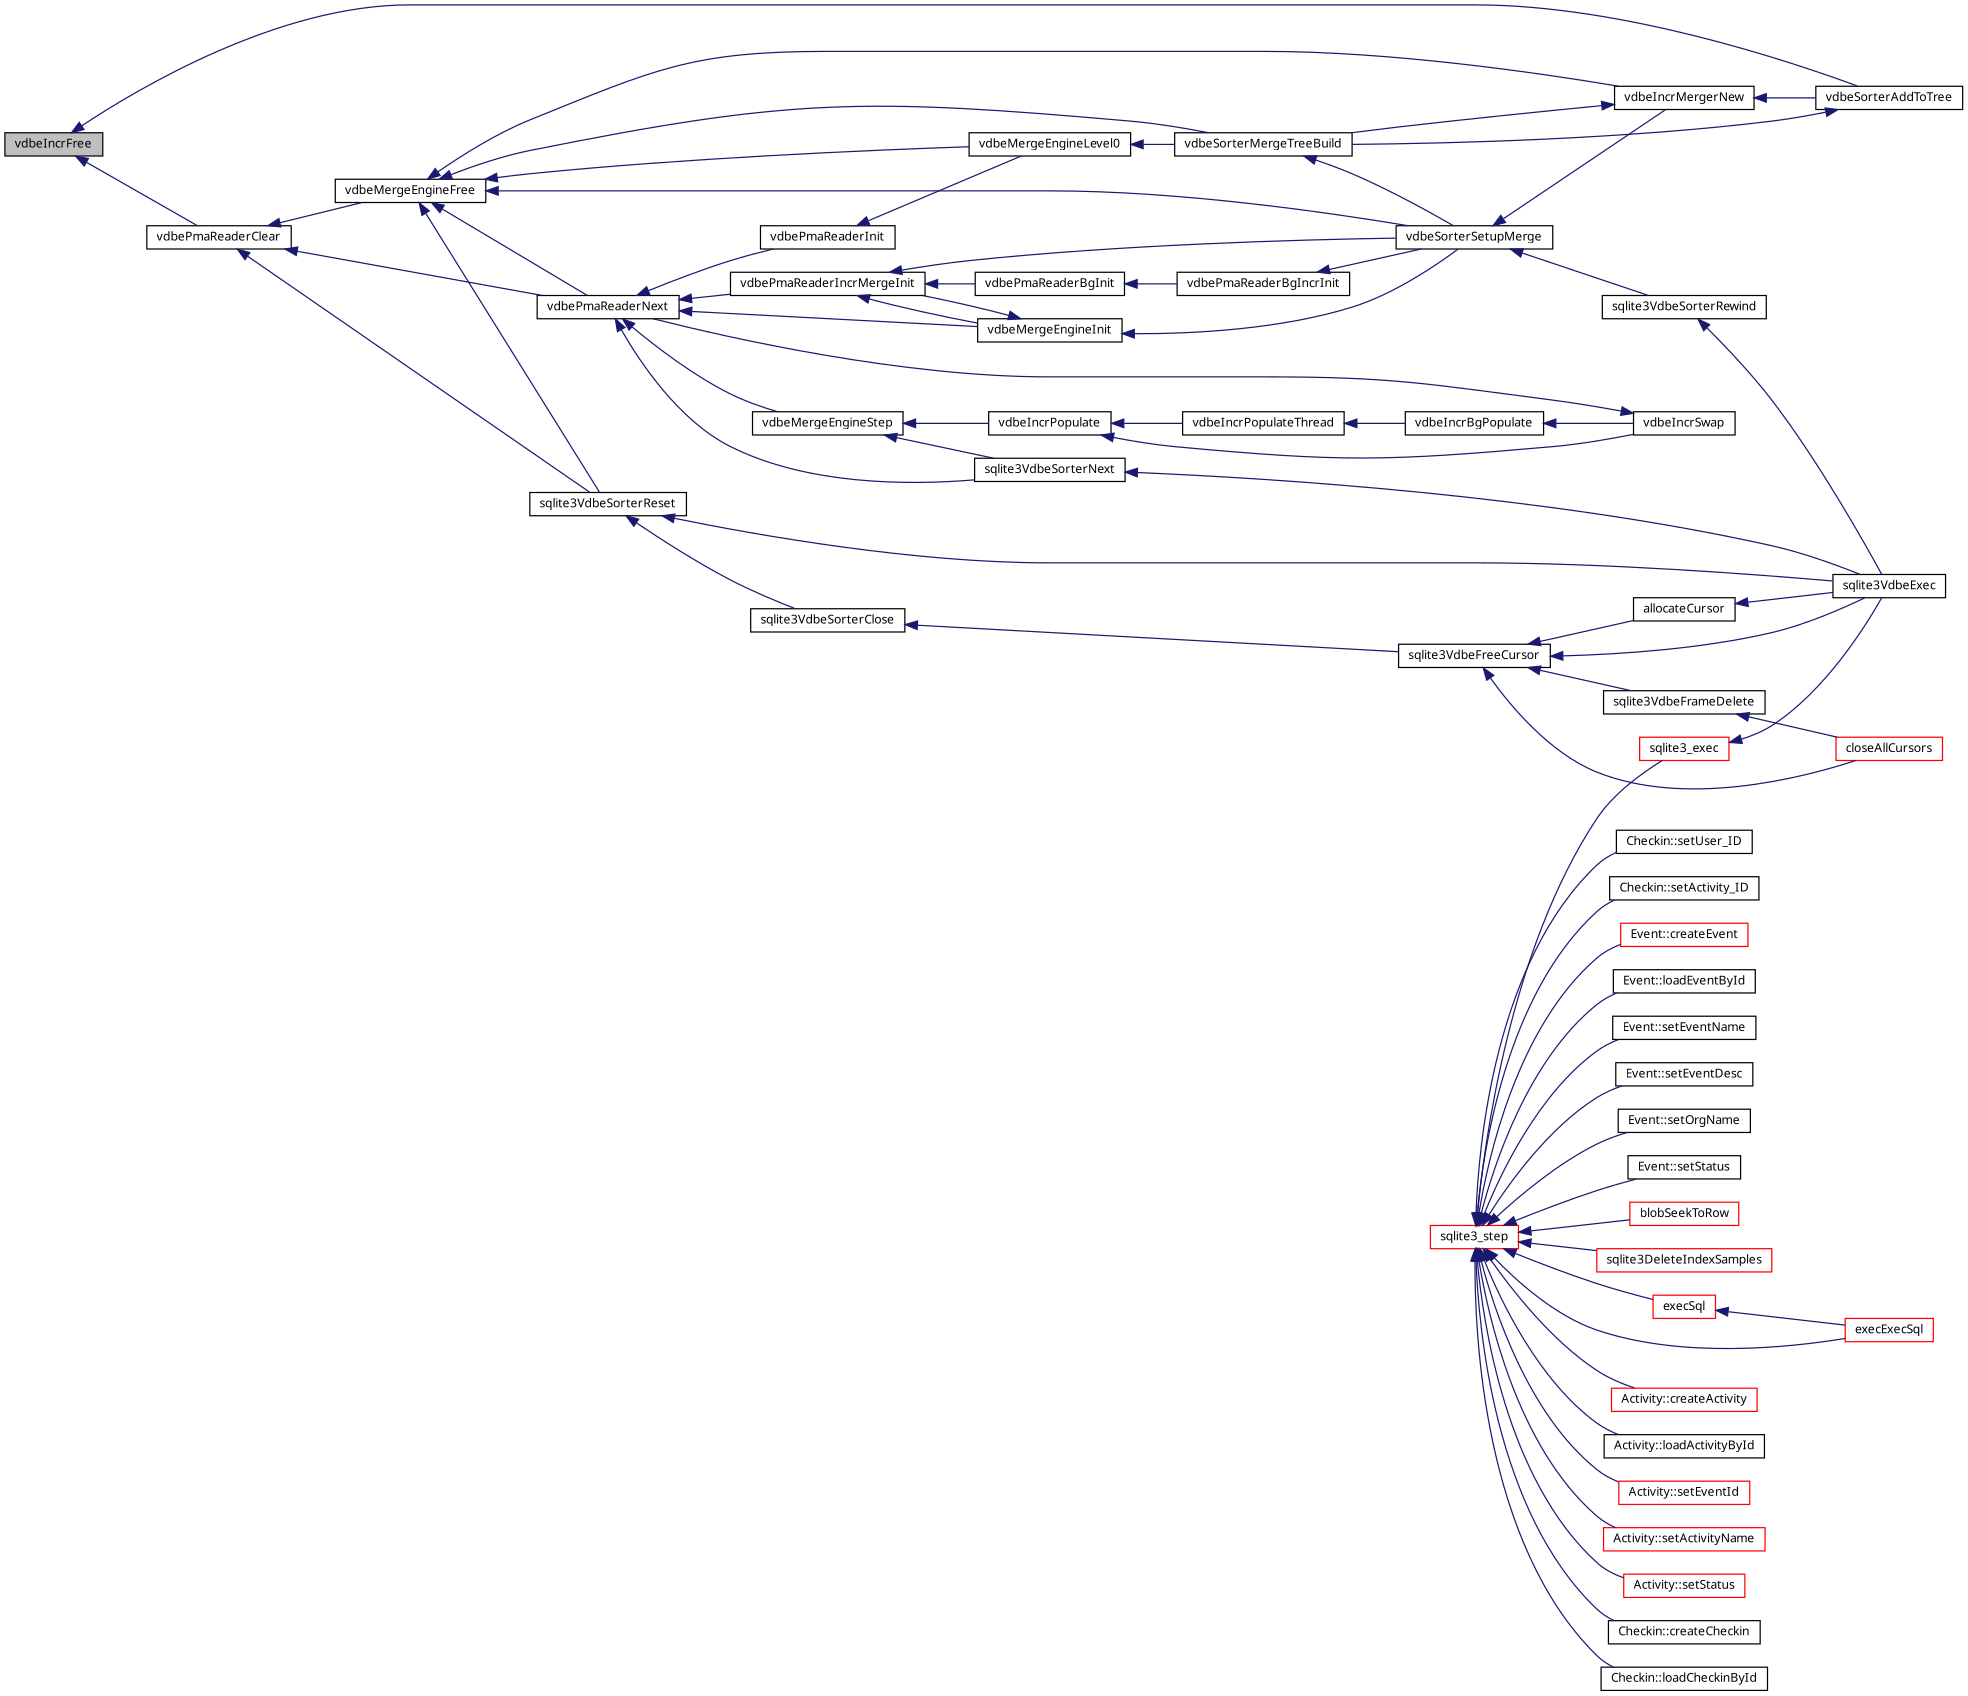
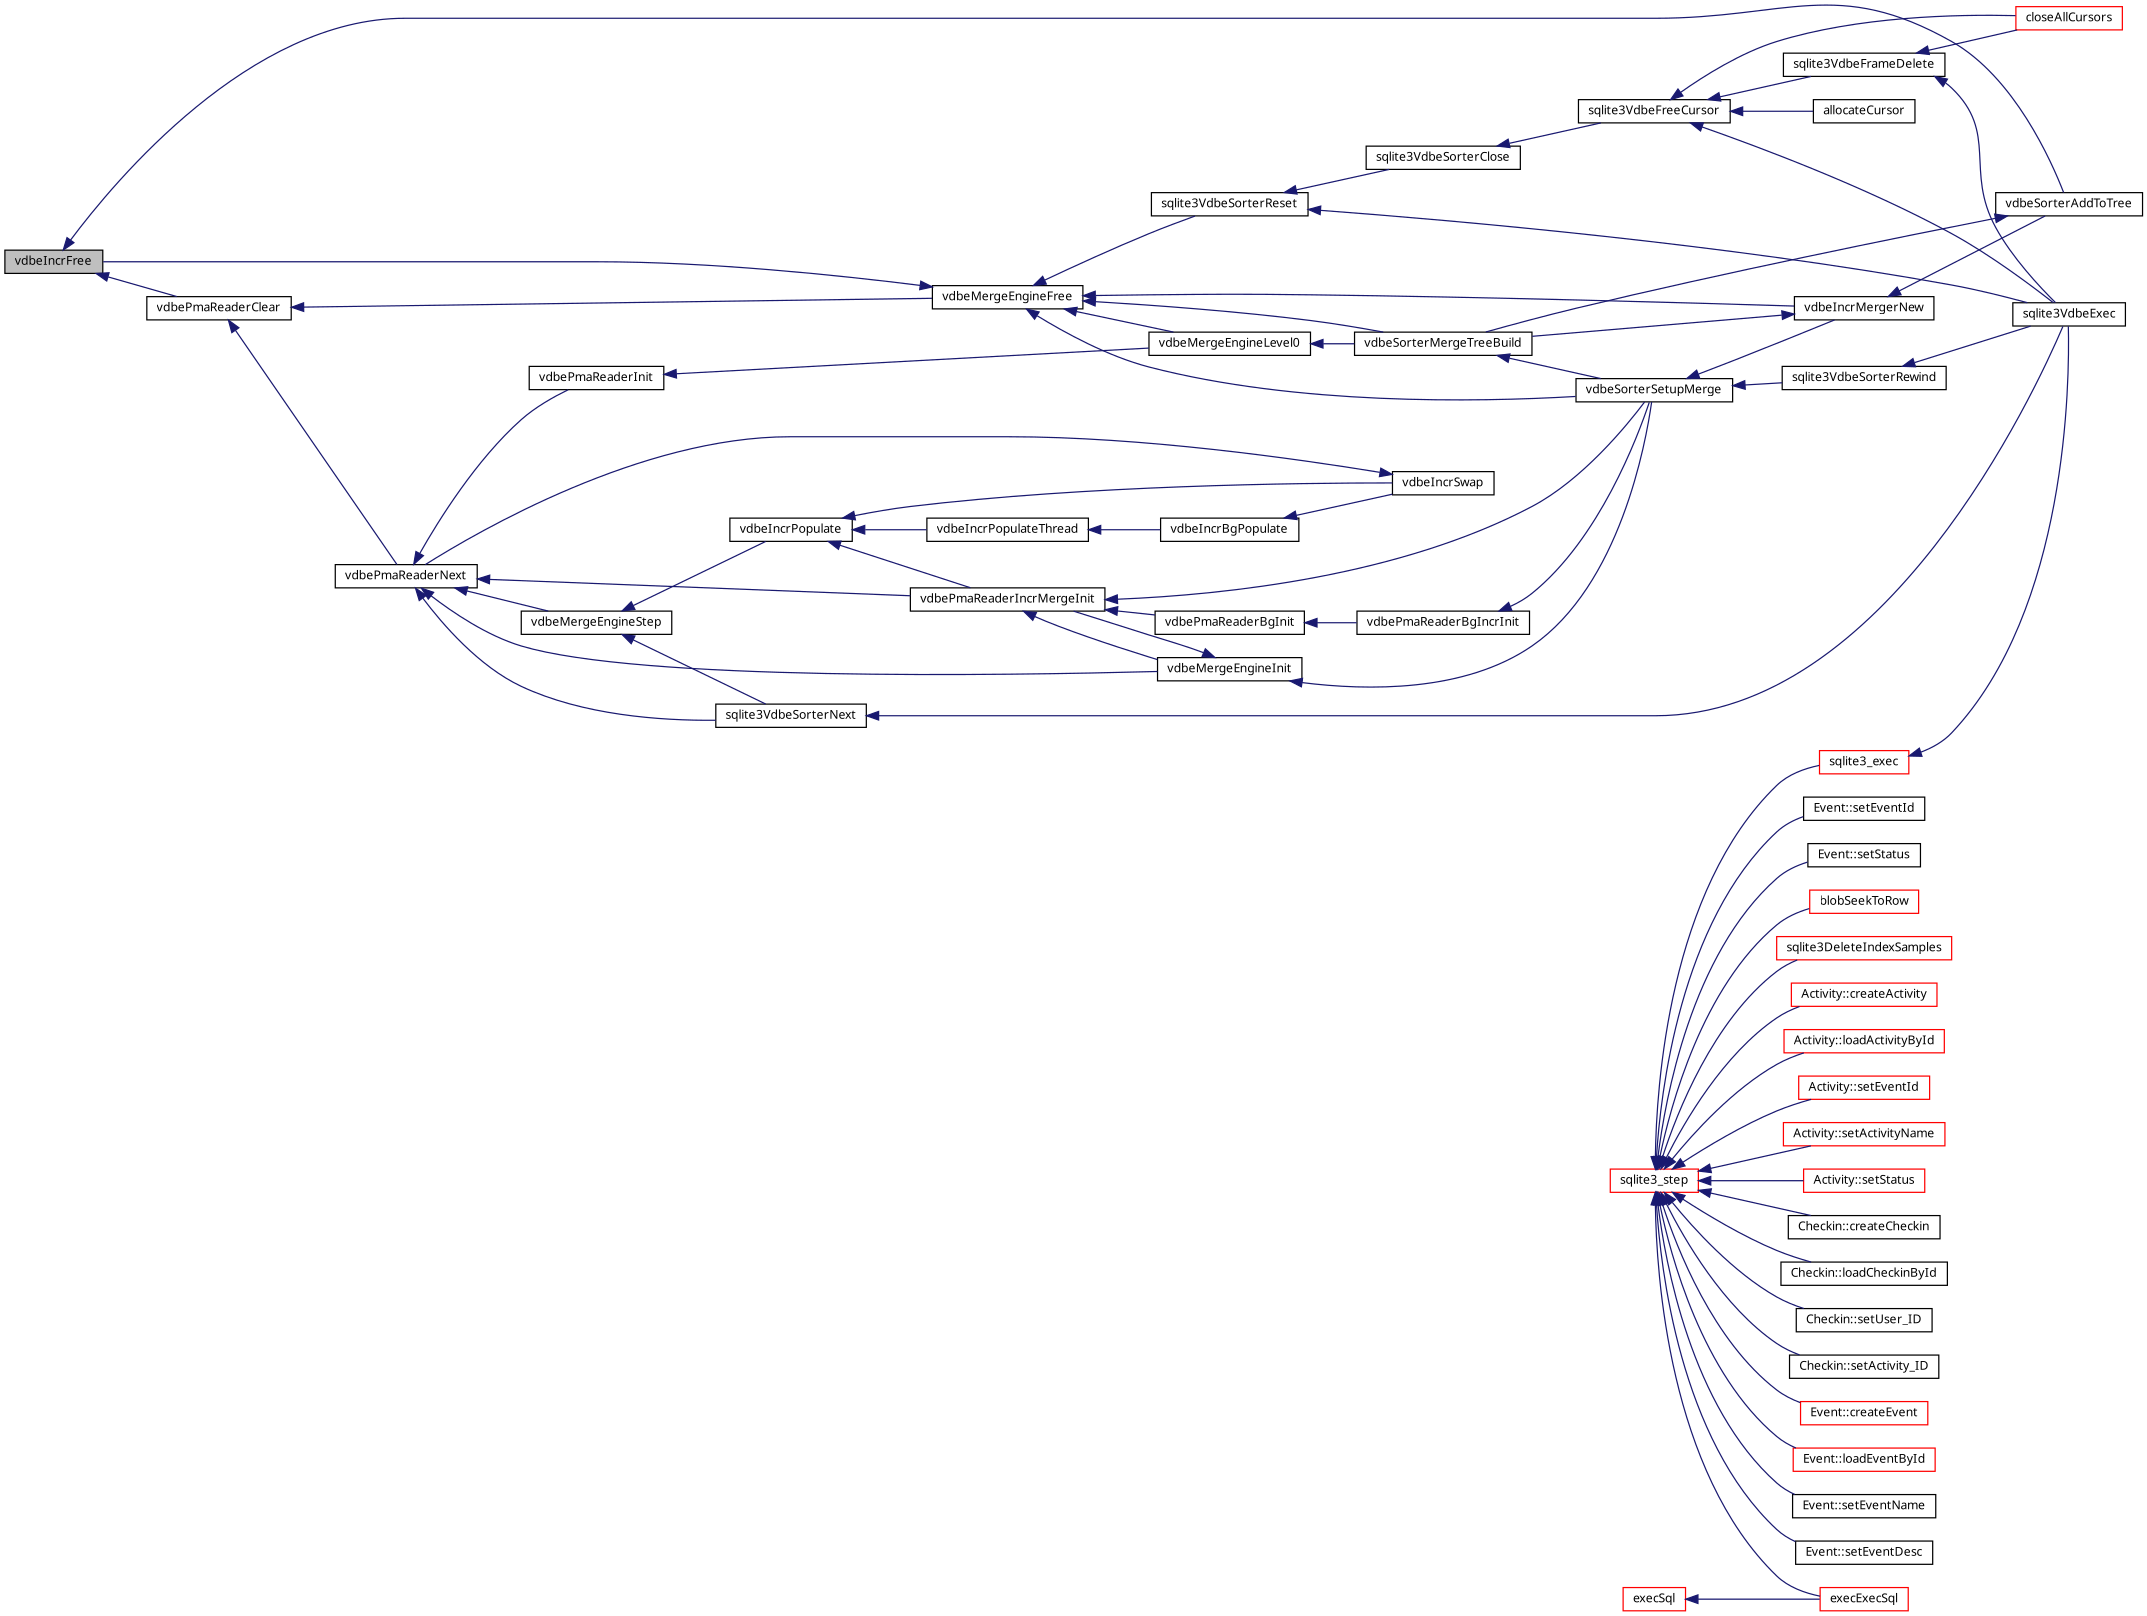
(515, 252) -> (512, 262)
(419, 374) -> none
none -> (905, 566)
(1790, 597) -> (1985, 199)
(1684, 981) -> (1864, 1460)
(1684, 1121) -> (1864, 809)
(1583, 1279) -> none
(1684, 1446) -> (1864, 1041)
